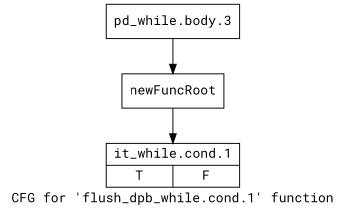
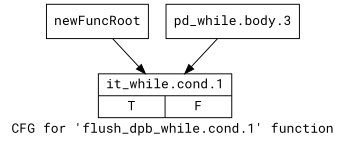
(173, 52) -> (204, 53)
